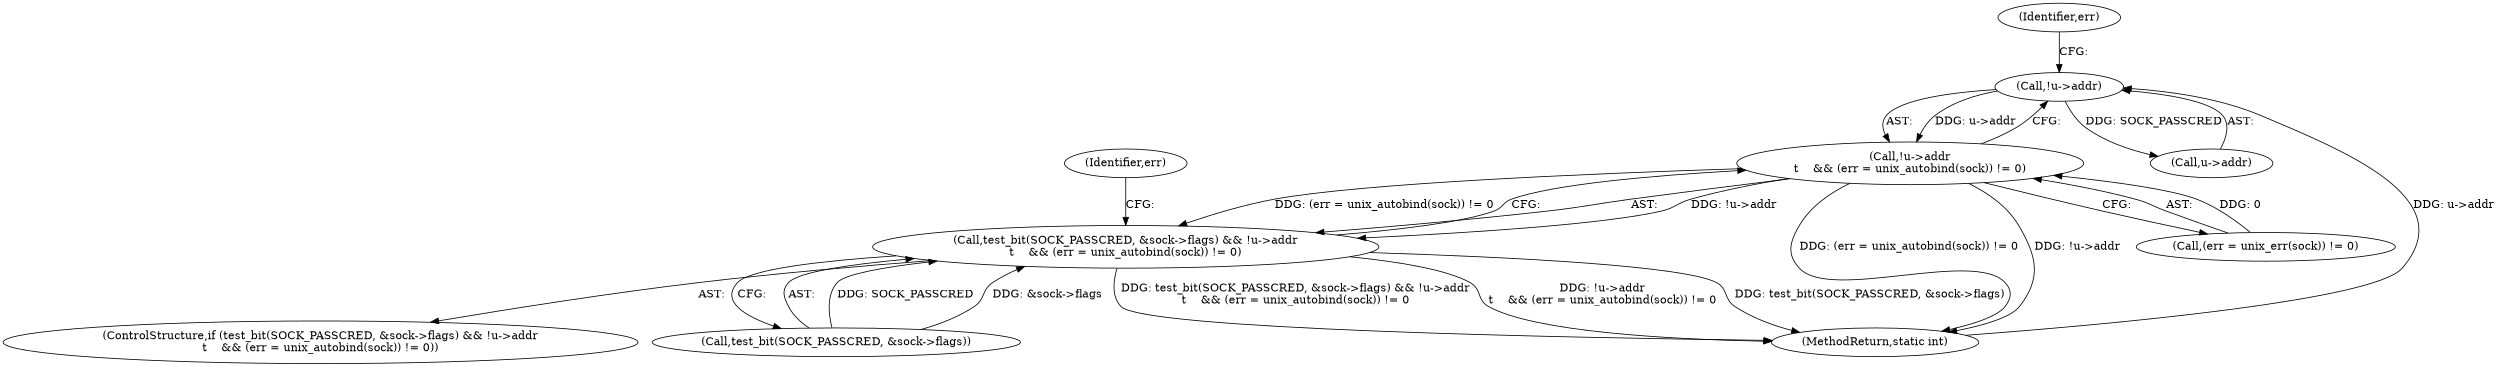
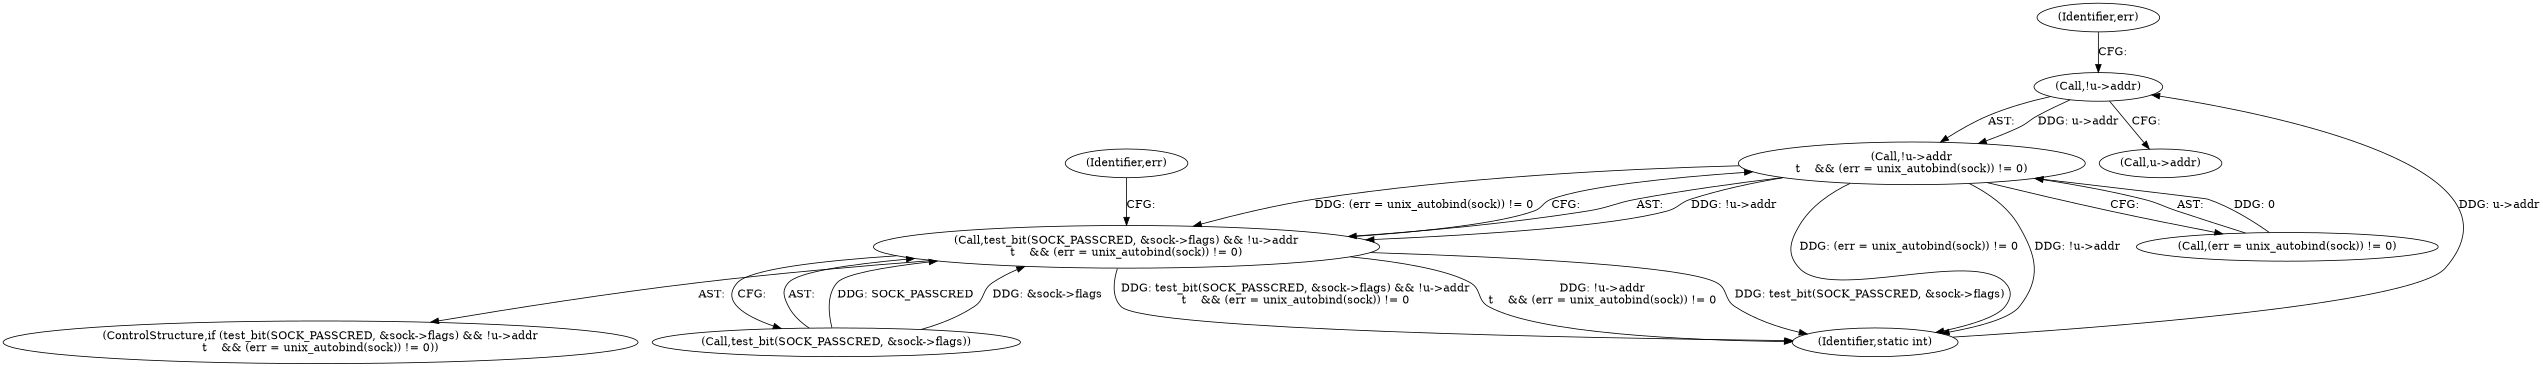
(2196, 102) -> none
(2154, 122) -> (2148, 122)
(2014, 129) -> none
(2266, 247) -> (2287, 247)
(1875, 342) -> (1875, 342)
